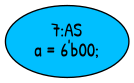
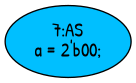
(67, 42) -> (68, 42)
